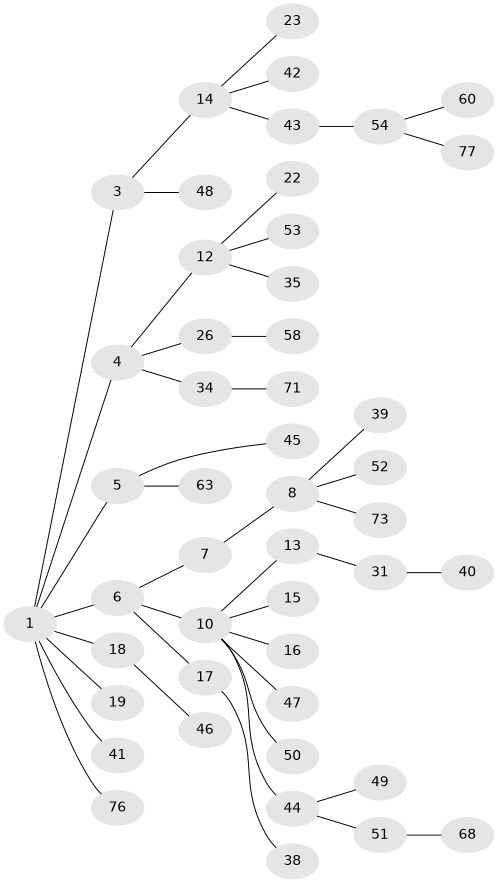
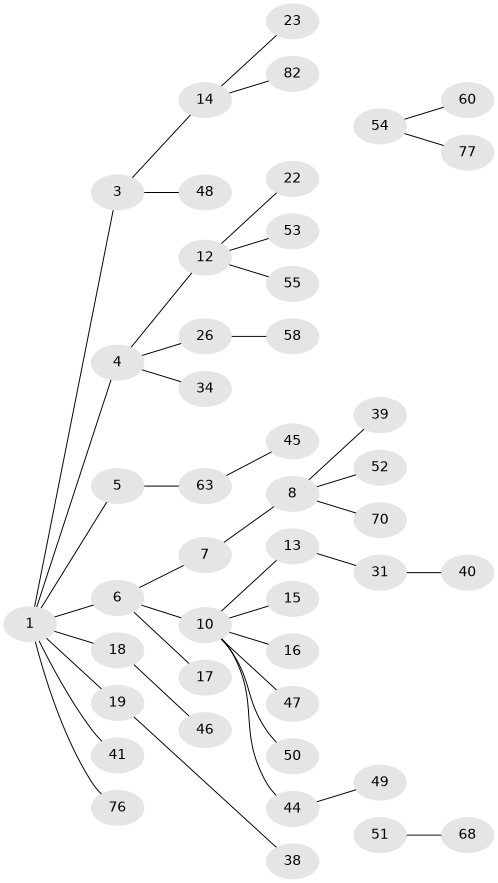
(293, 74) -> (293, 74)
(293, 126) -> none
(293, 284) -> (293, 284)
(293, 389) -> none
(201, 454) -> (249, 464)
(380, 520) -> (380, 520)
(249, 770) -> (205, 782)
(337, 822) -> none
